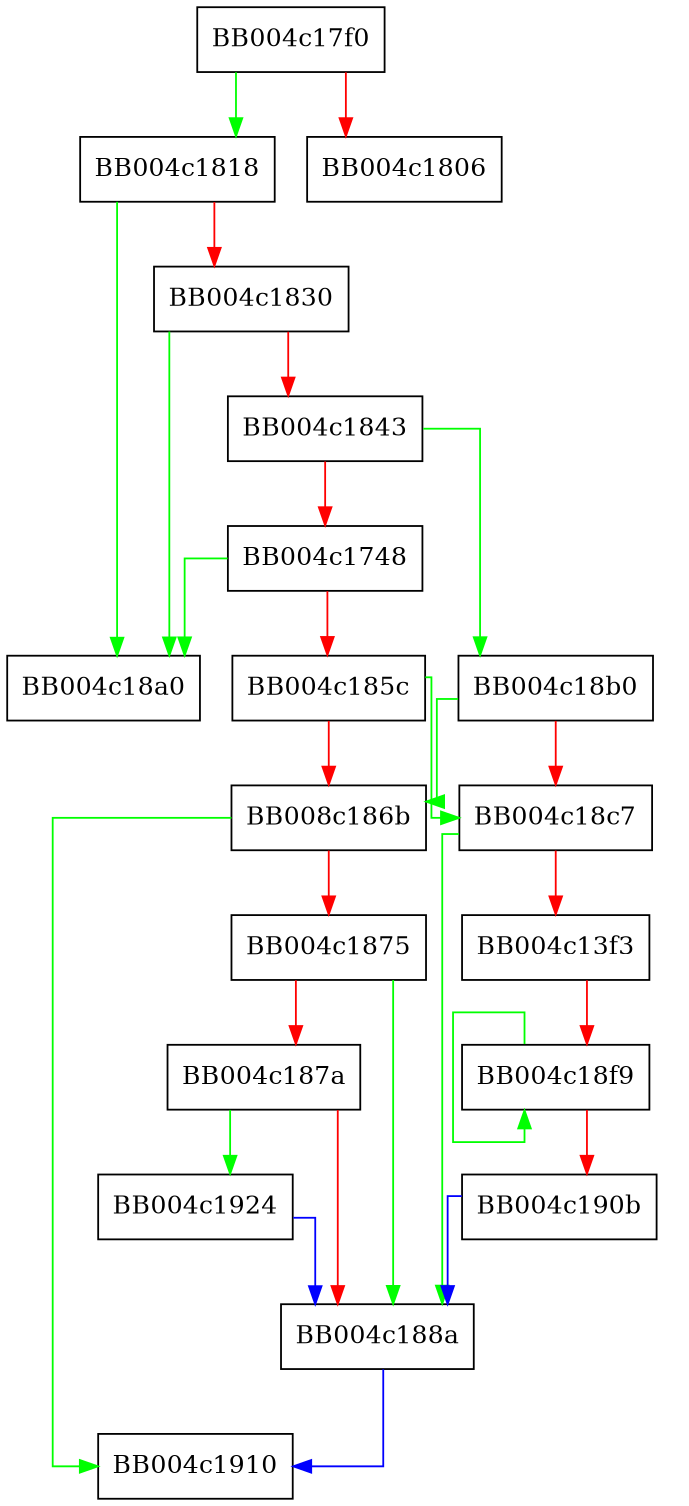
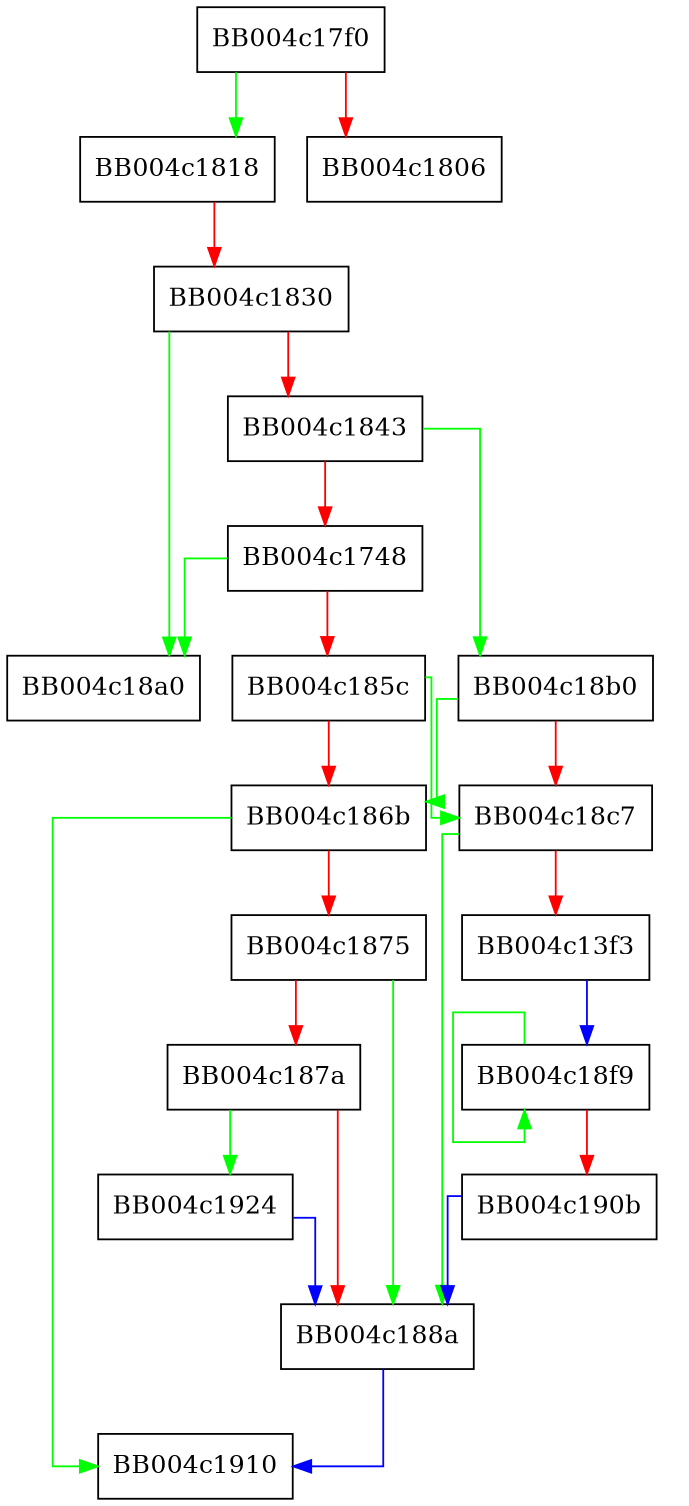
(117, 420) -> none
(329, 818) -> (329, 818)
(587, 1003) -> (587, 1003)
